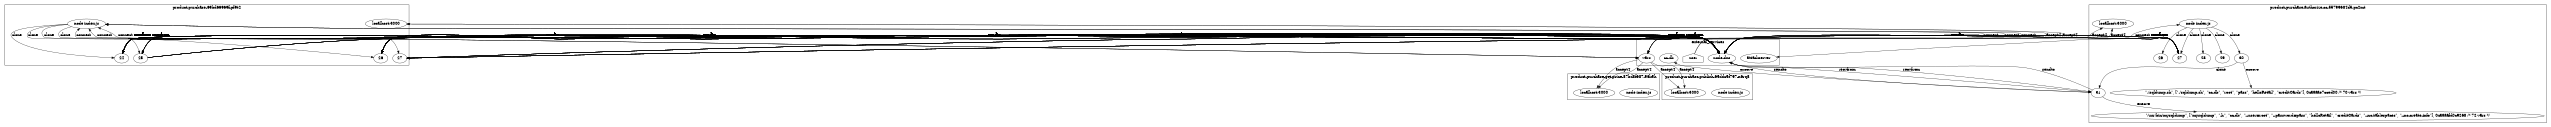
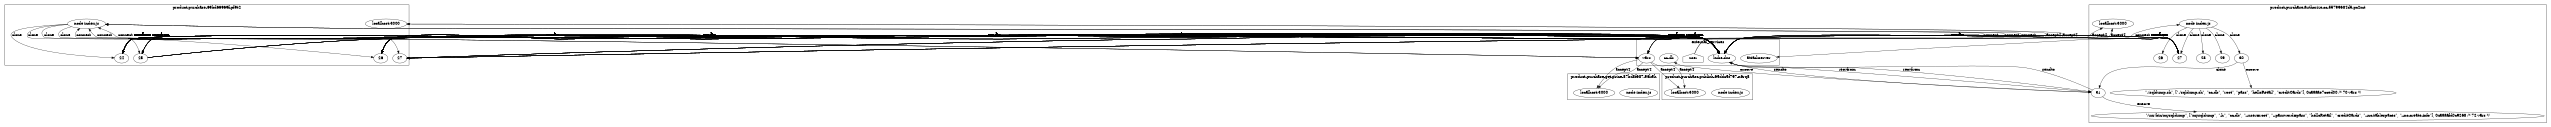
(1722, 58) -> (1722, 58)
